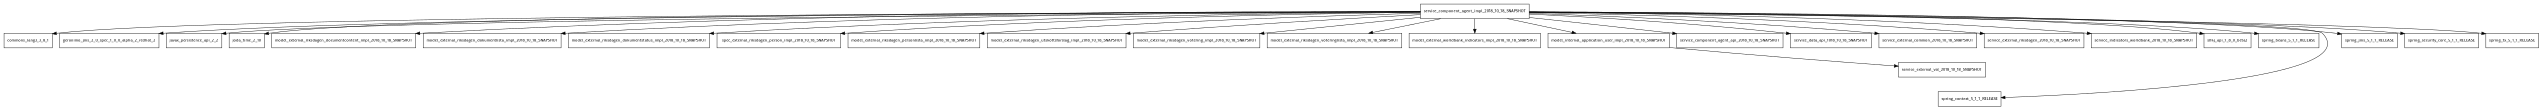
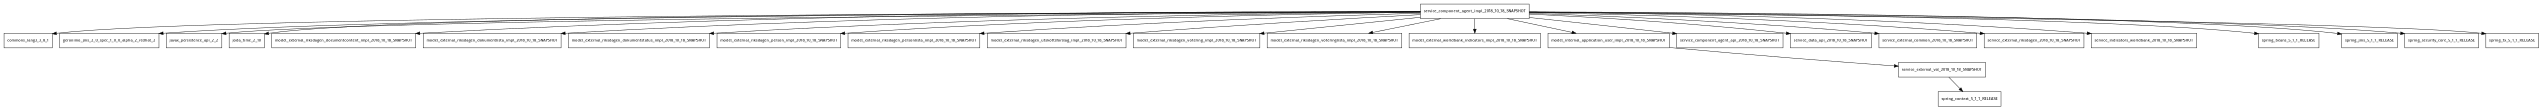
(2323, 36) -> (1954, 83)
(779, 41) -> (779, 41)
(1831, 41) -> (1831, 41)
(2228, 41) -> none
